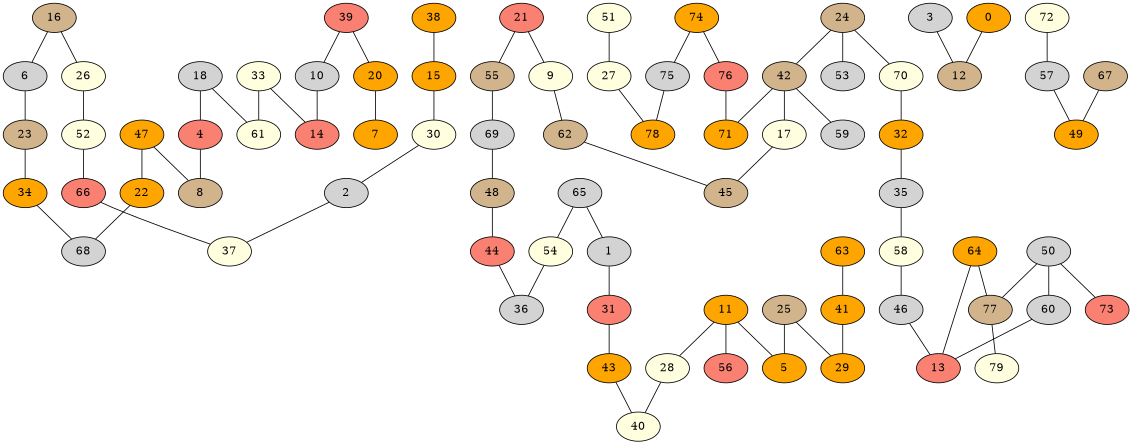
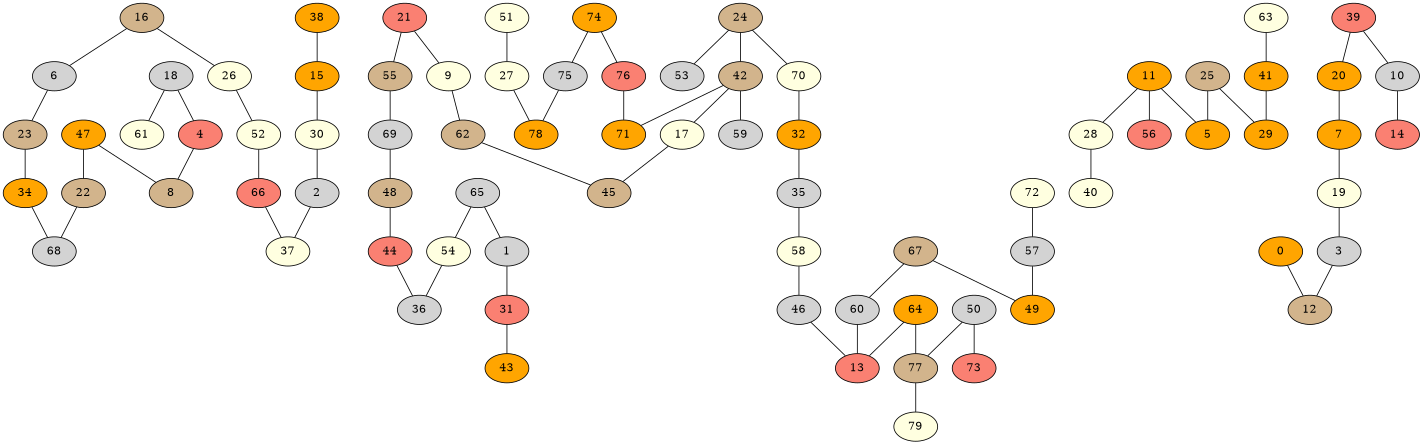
(259, 76) -> none
(142, 193) -> (84, 193)
none -> (1339, 193)
(843, 251) -> (1266, 18)
(1049, 281) -> (887, 281)
(624, 397) -> none
